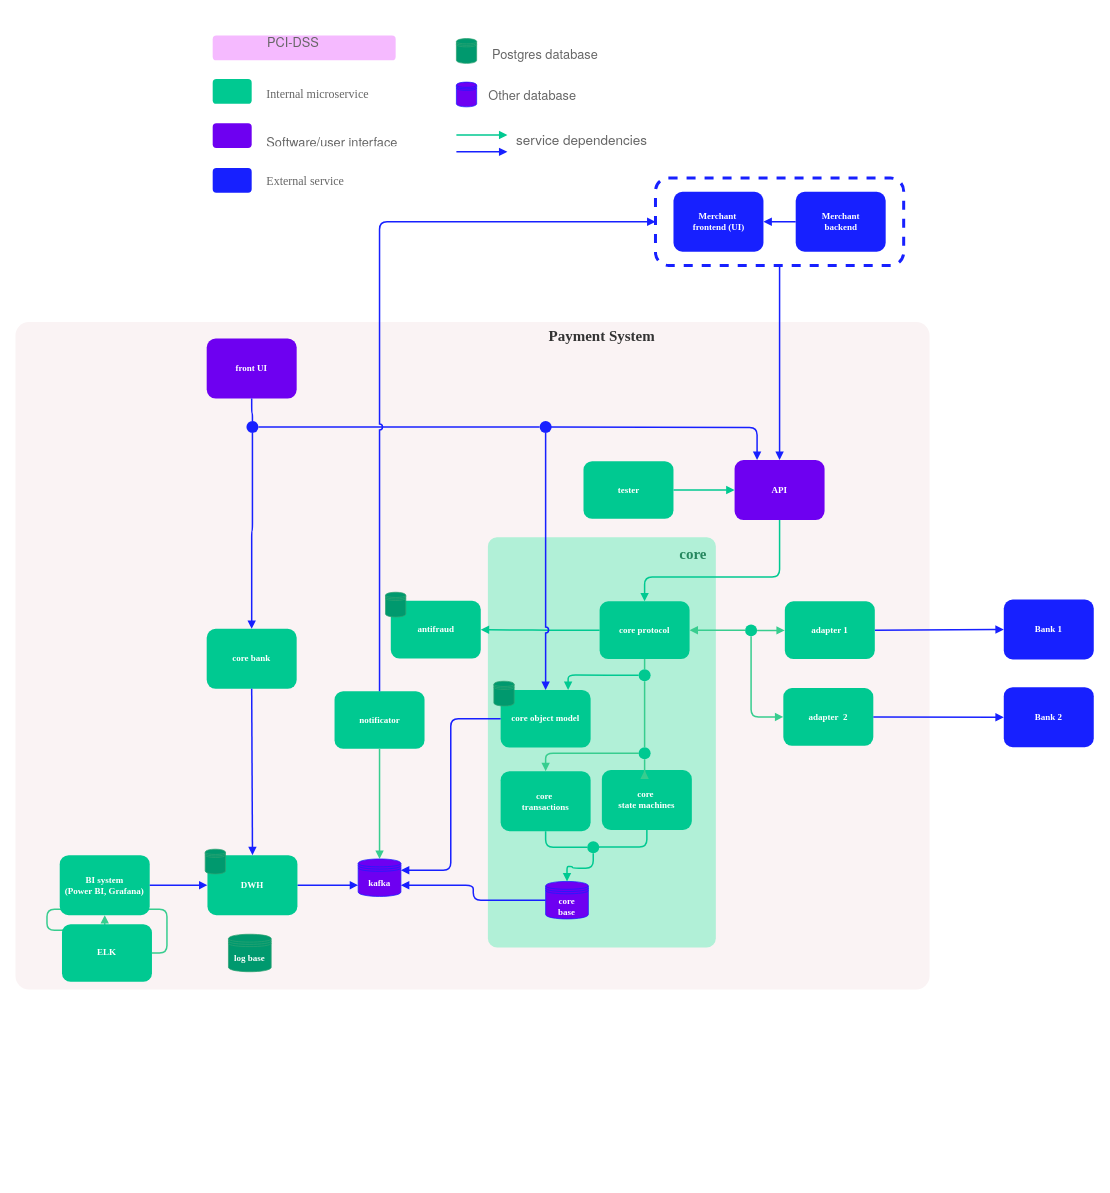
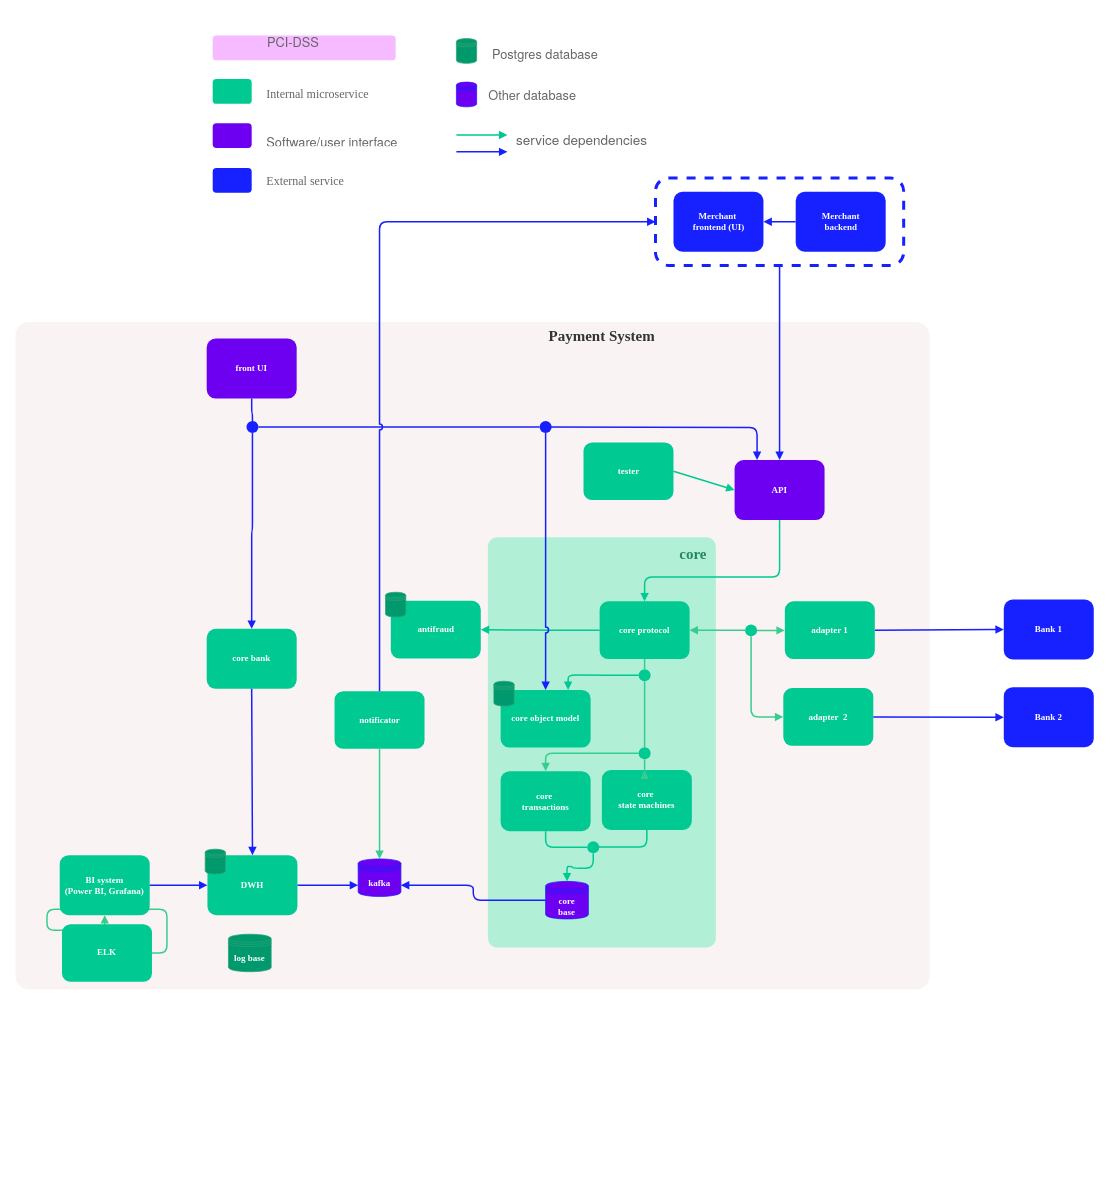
(629, 490) -> (629, 471)
(451, 791) -> none
